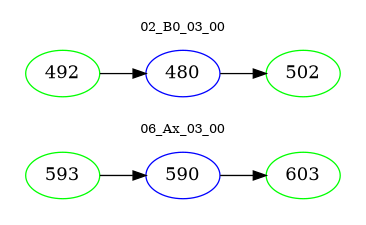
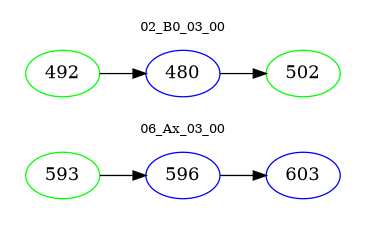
(183, 175) -> (183, 175)
(303, 175) -> (303, 175)
